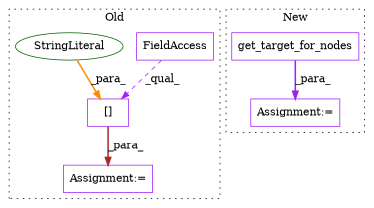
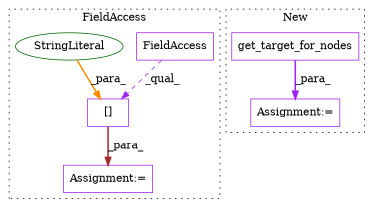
(115, 18) -> (115, 18)
